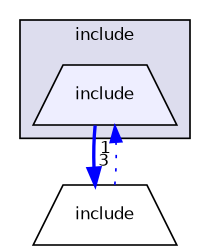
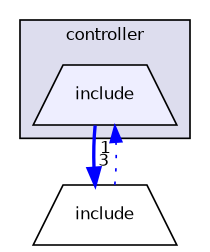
(105, 36) -> (105, 36)
